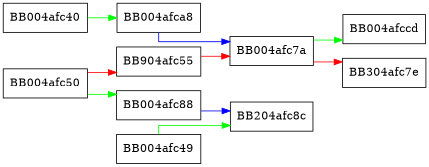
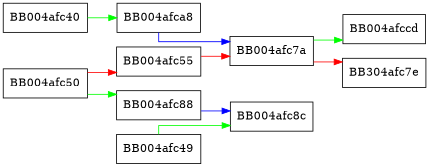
(159, 62) -> (159, 62)
(272, 117) -> (272, 117)
